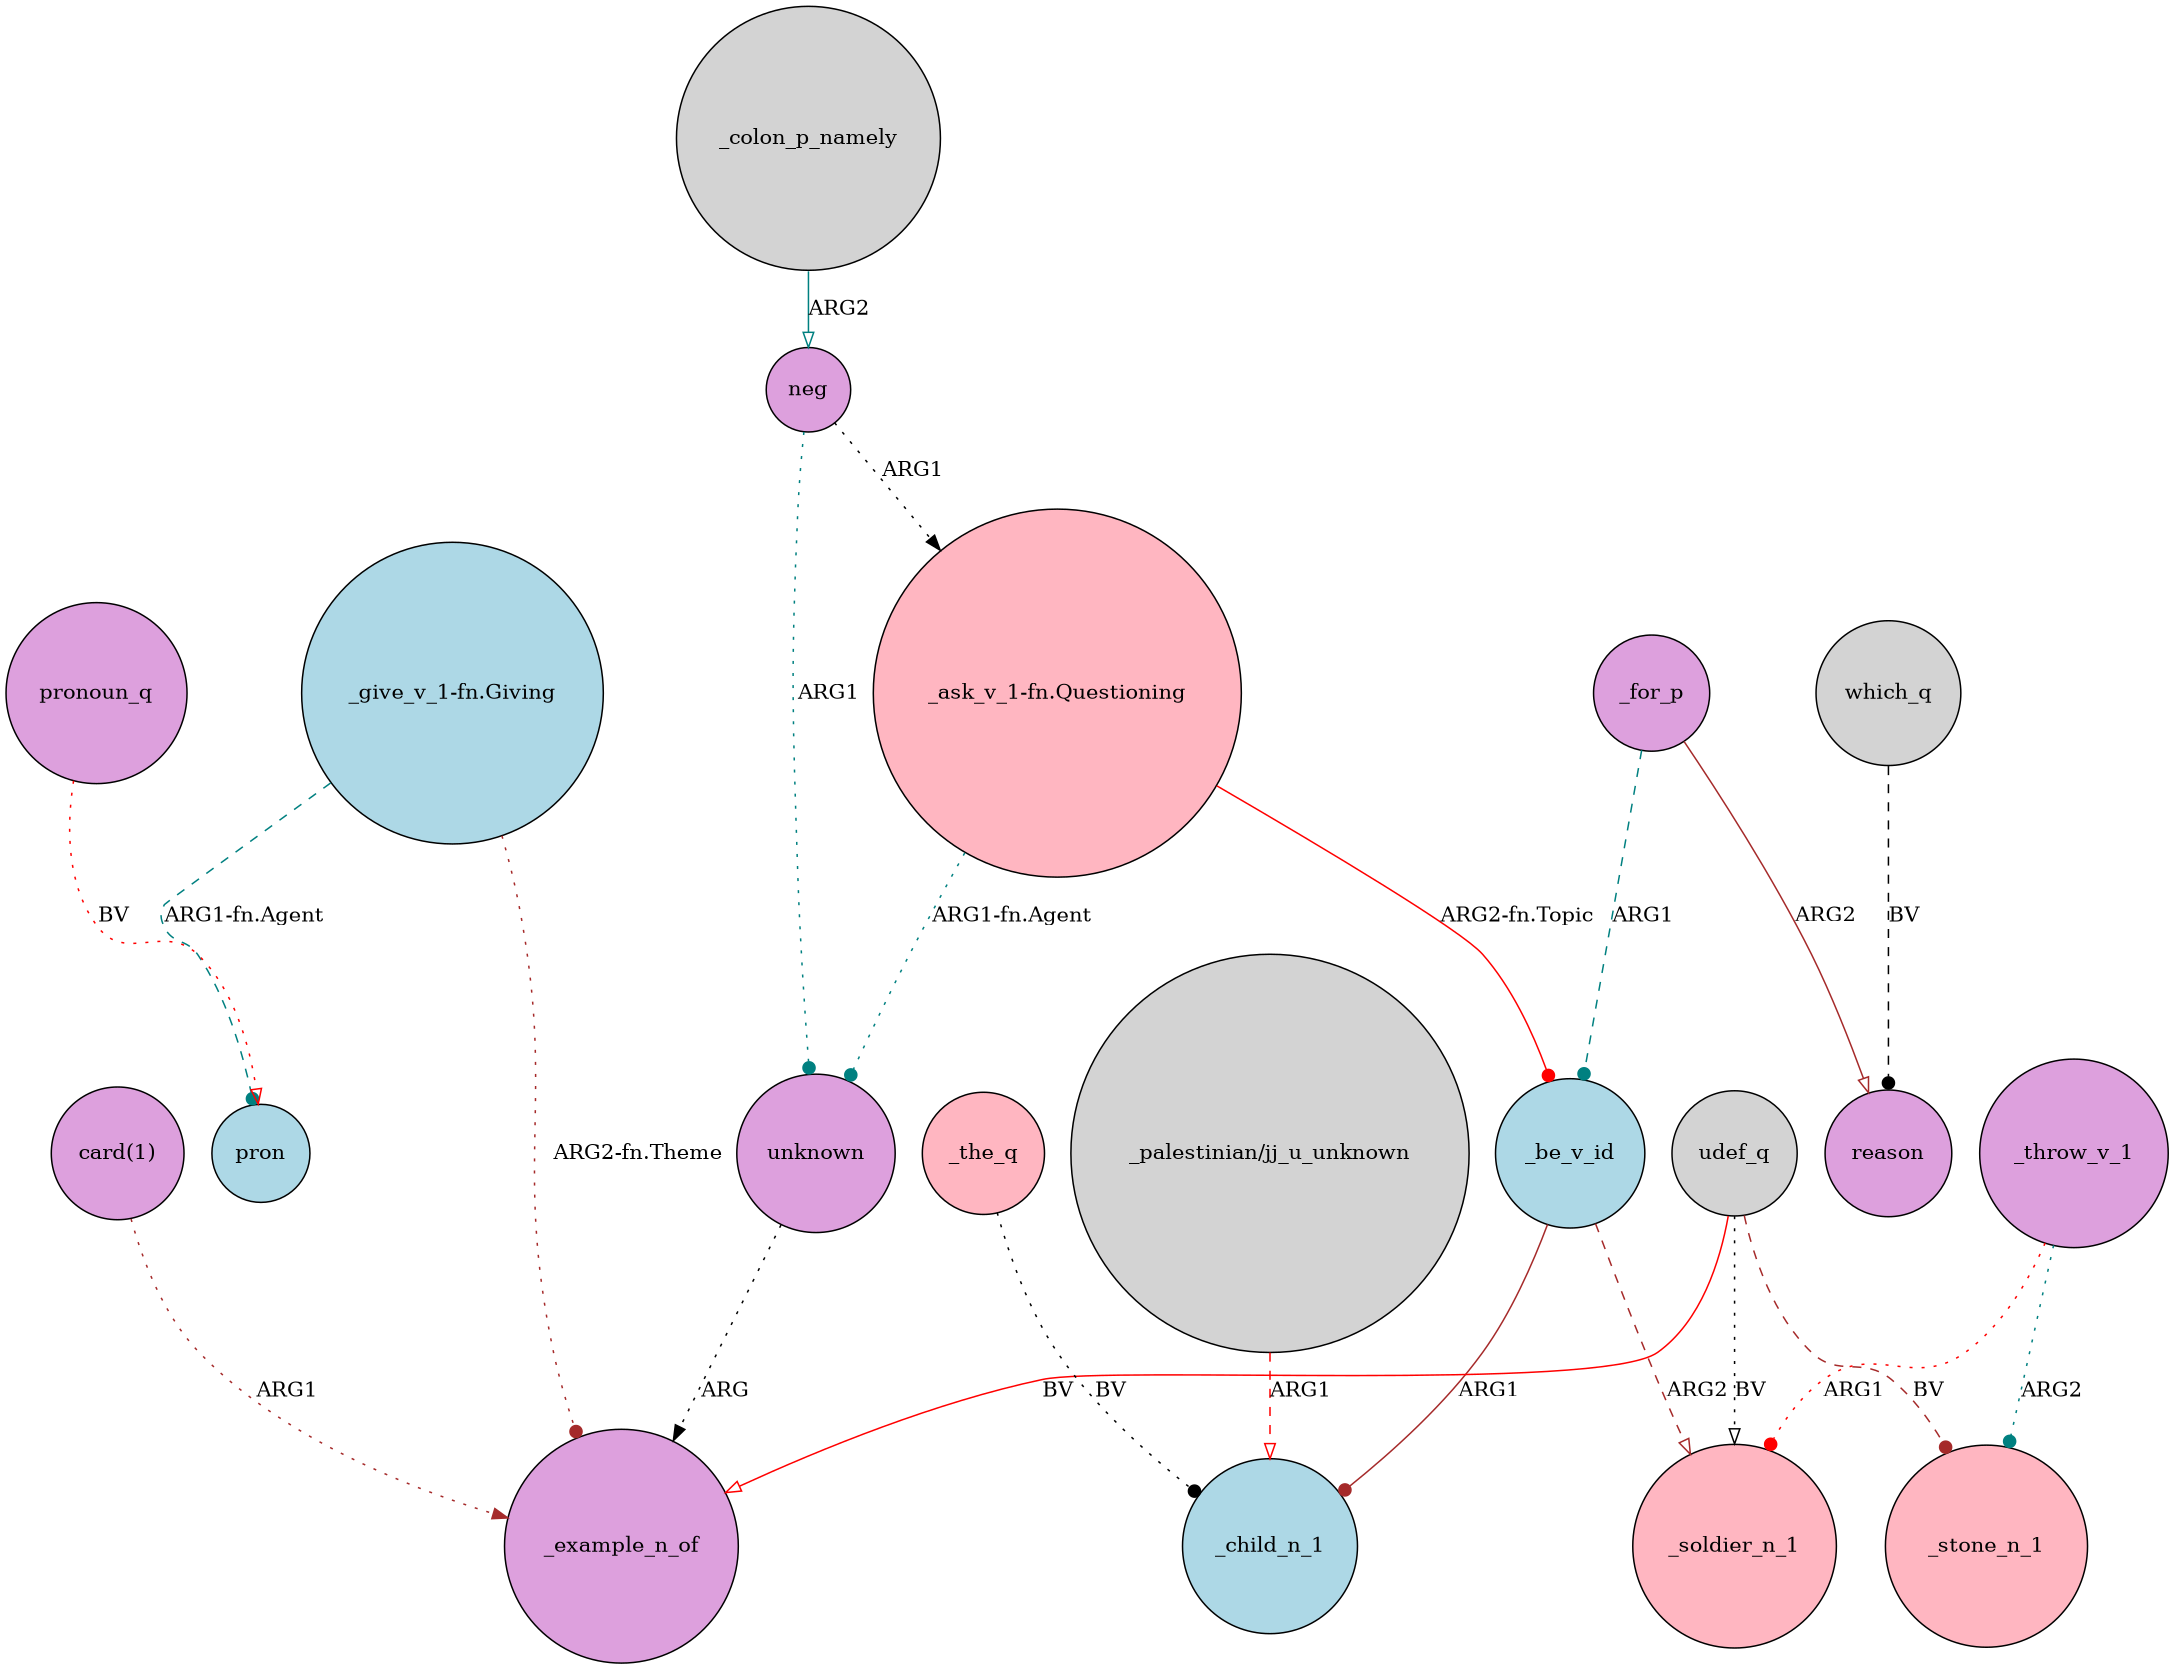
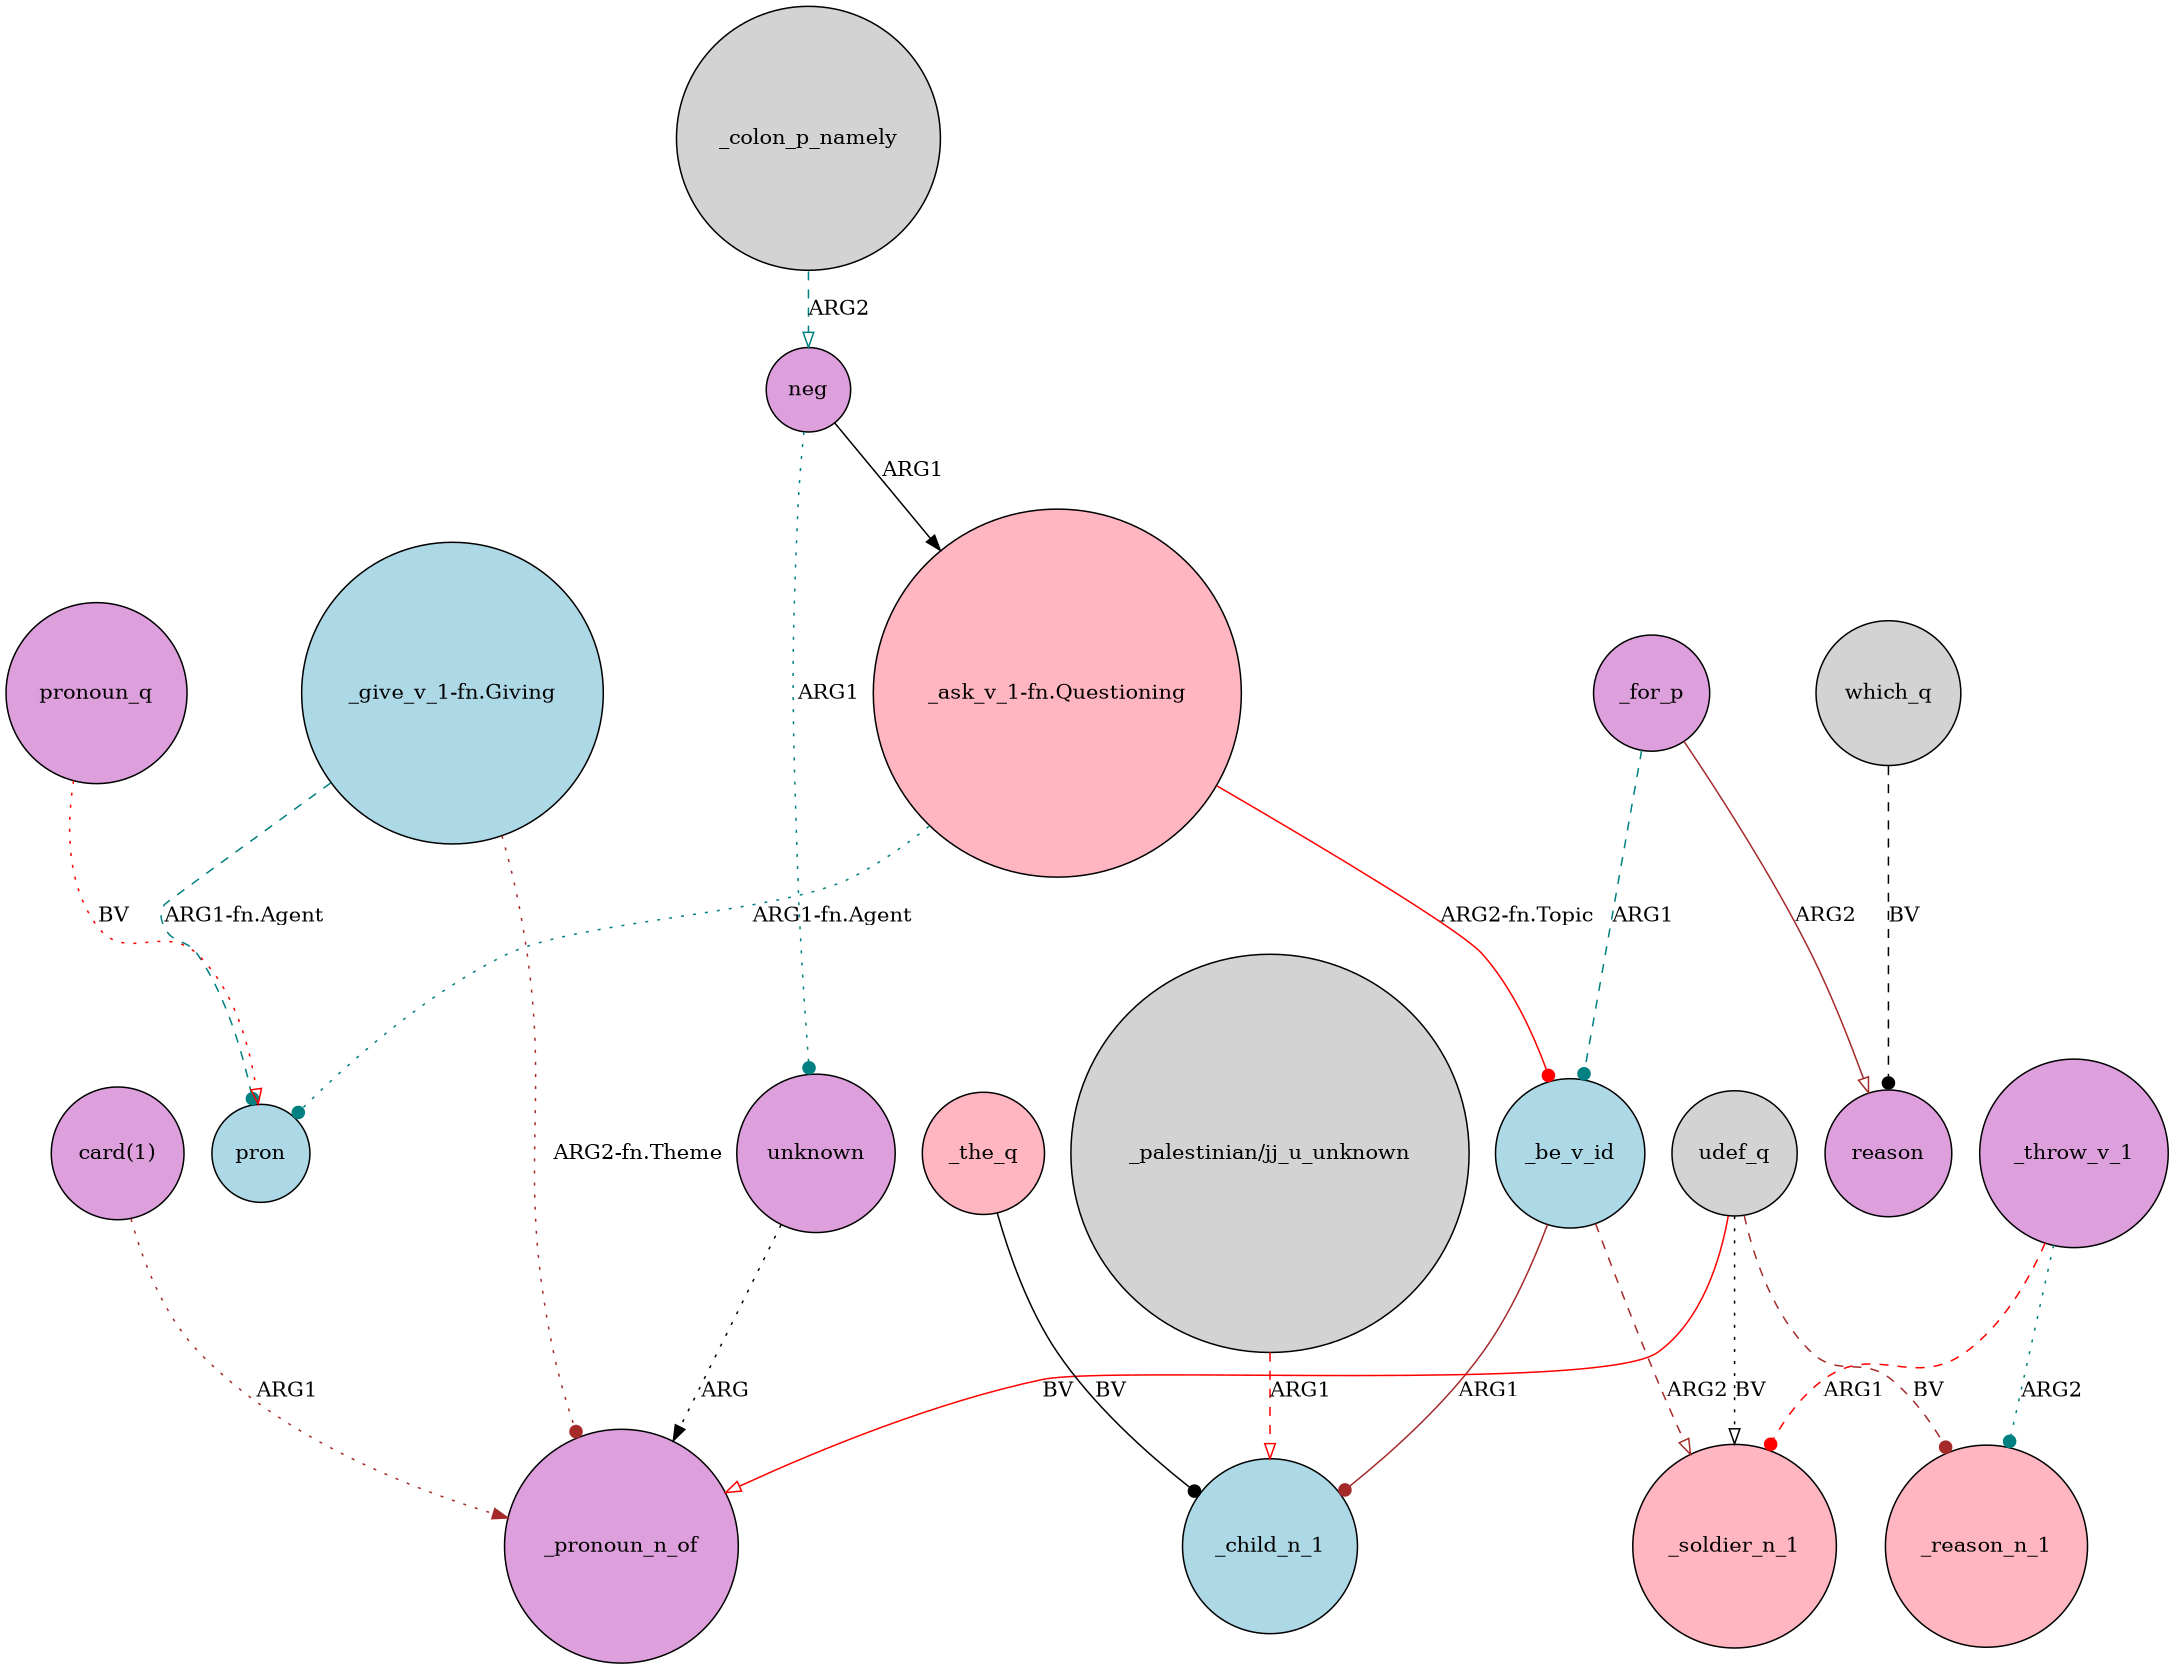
(808, 302) -> (808, 302)
(883, 481) -> (883, 481)
(907, 960) -> (599, 930)
(1068, 1367) -> (1068, 1367)
(1924, 1367) -> (1924, 1367)
(621, 1546) -> (621, 1546)
(1986, 1546) -> (1986, 1546)
